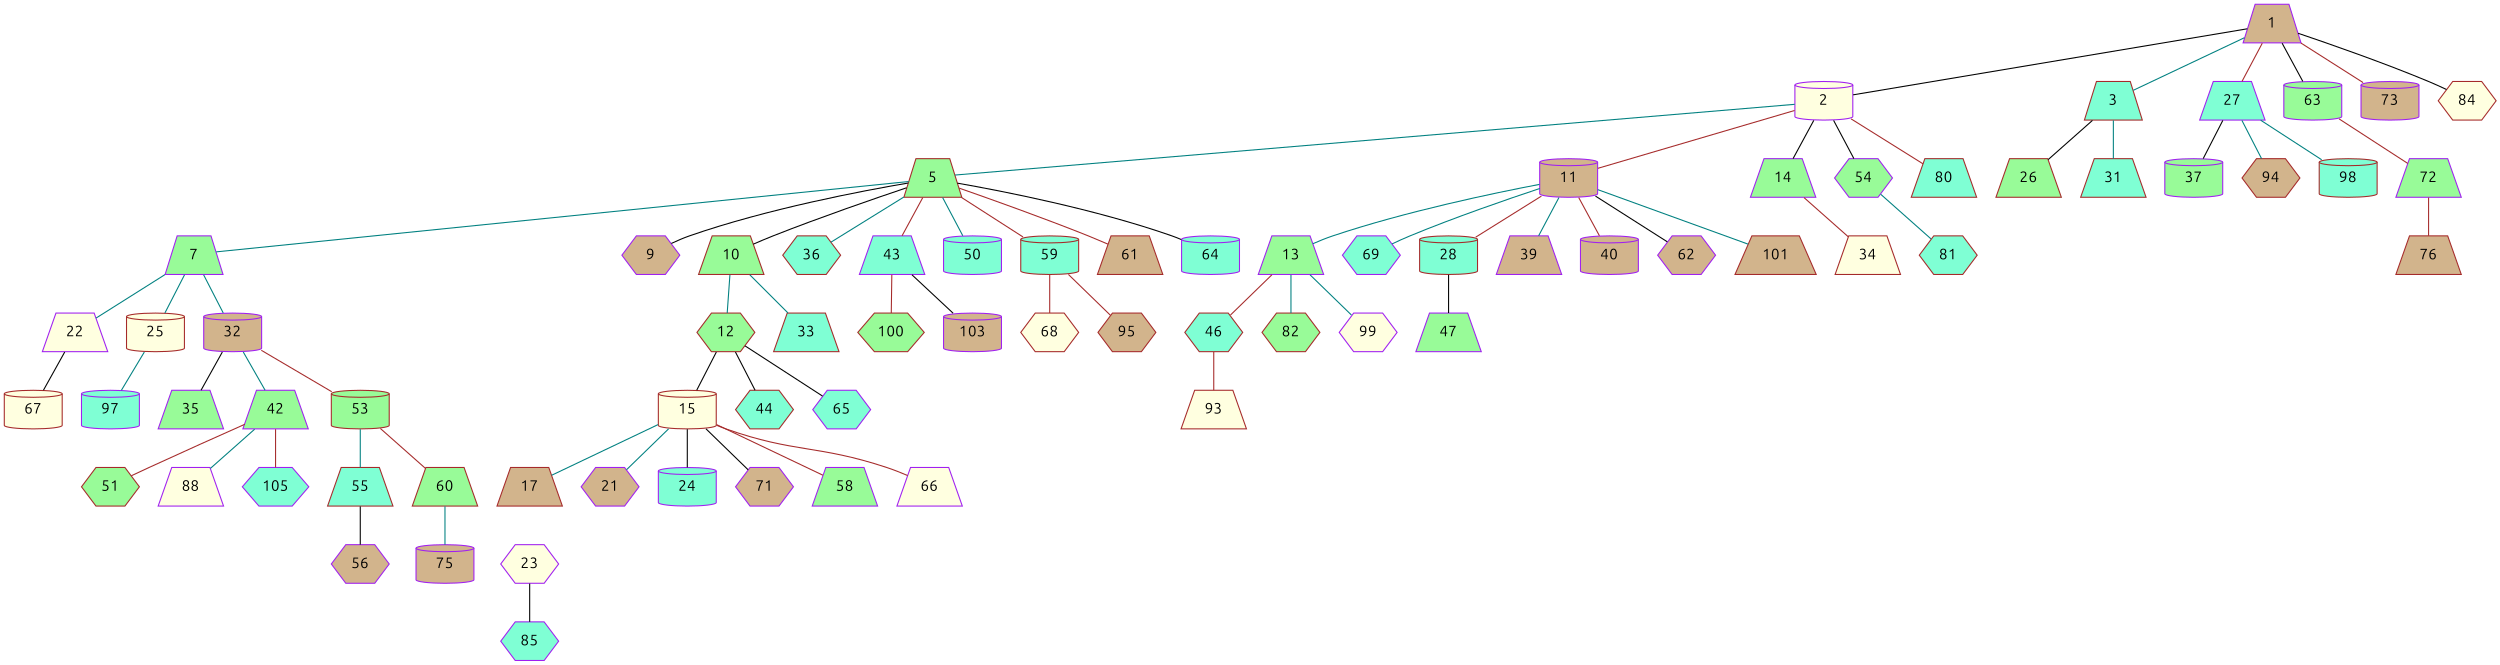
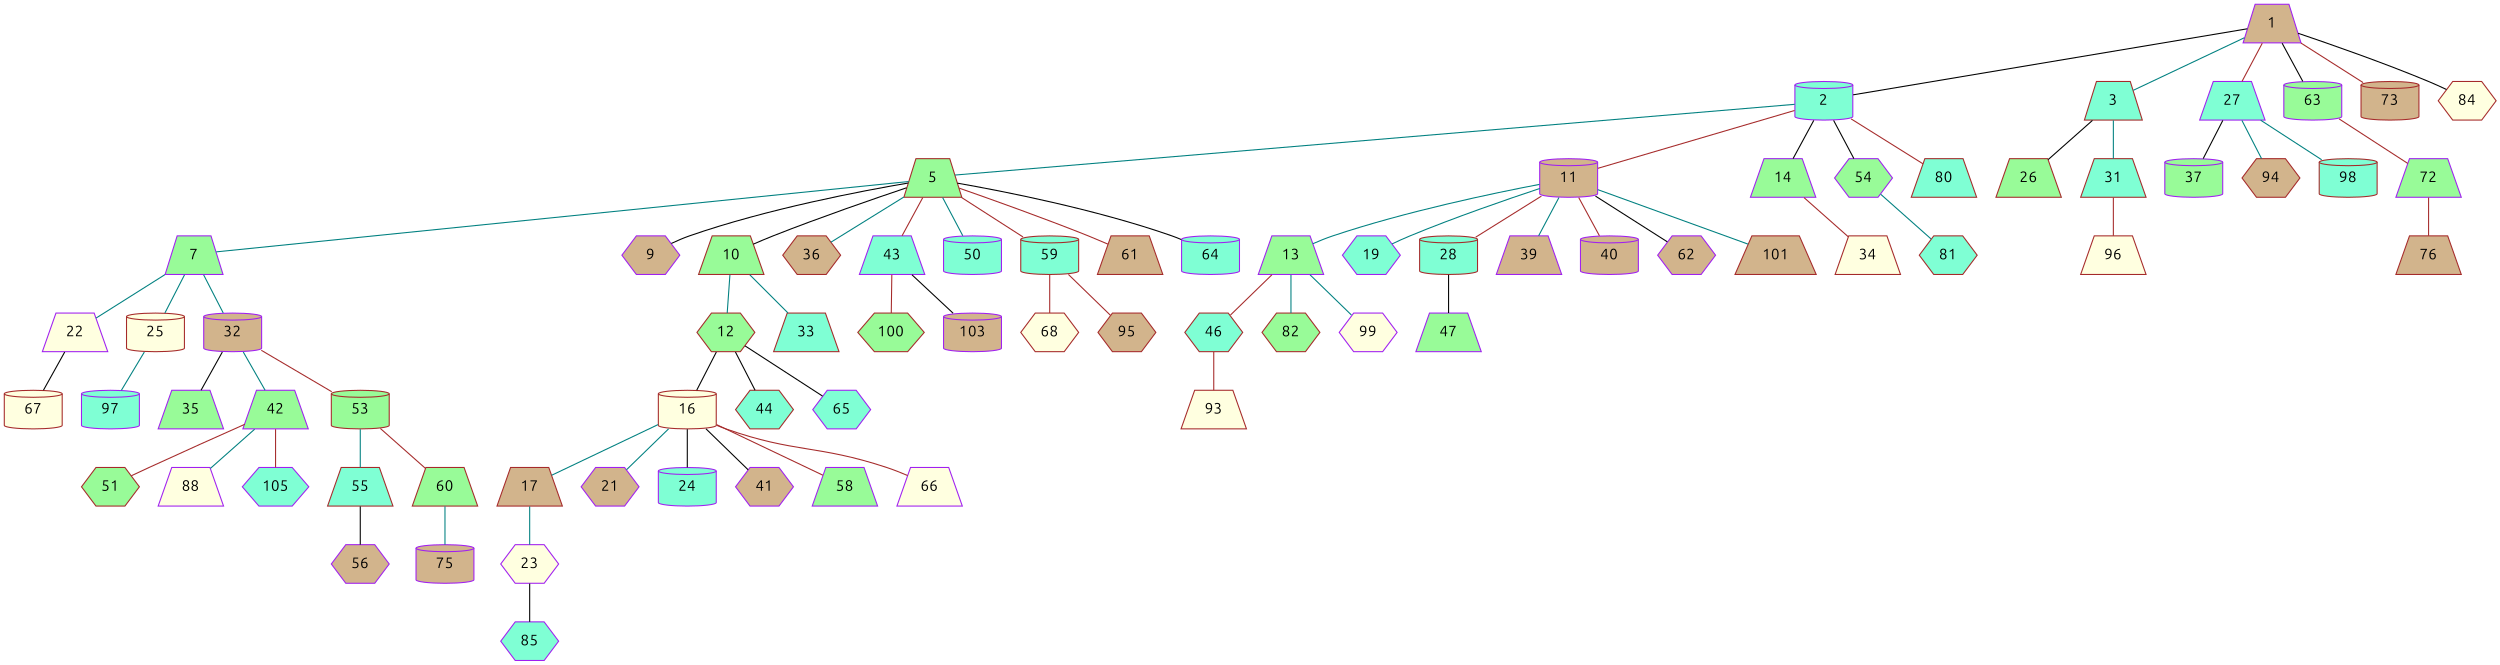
(1824, 101) -> (1824, 101)
(2390, 101) -> (2390, 101)
(812, 255) -> (812, 255)
(1371, 255) -> (1371, 255)
none -> (2113, 255)
(687, 410) -> (687, 410)
(764, 487) -> (764, 487)
none -> (530, 525)
